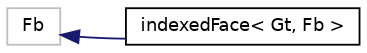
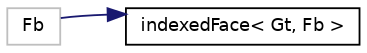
(103, 38) -> (84, 16)
